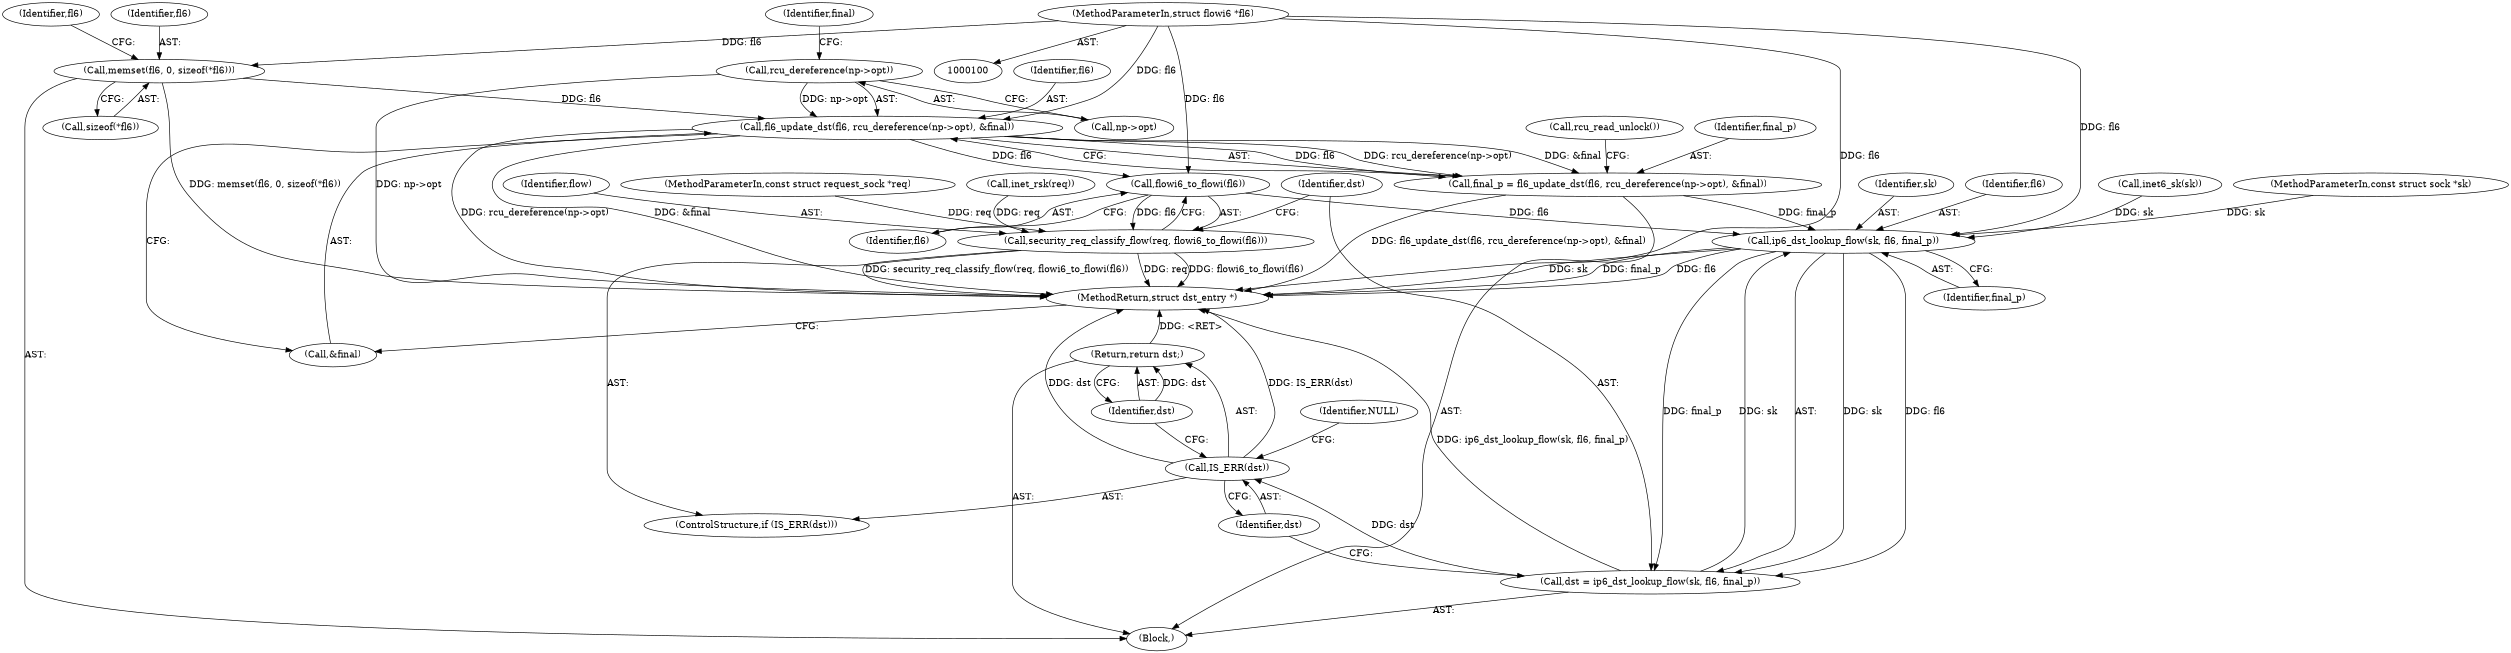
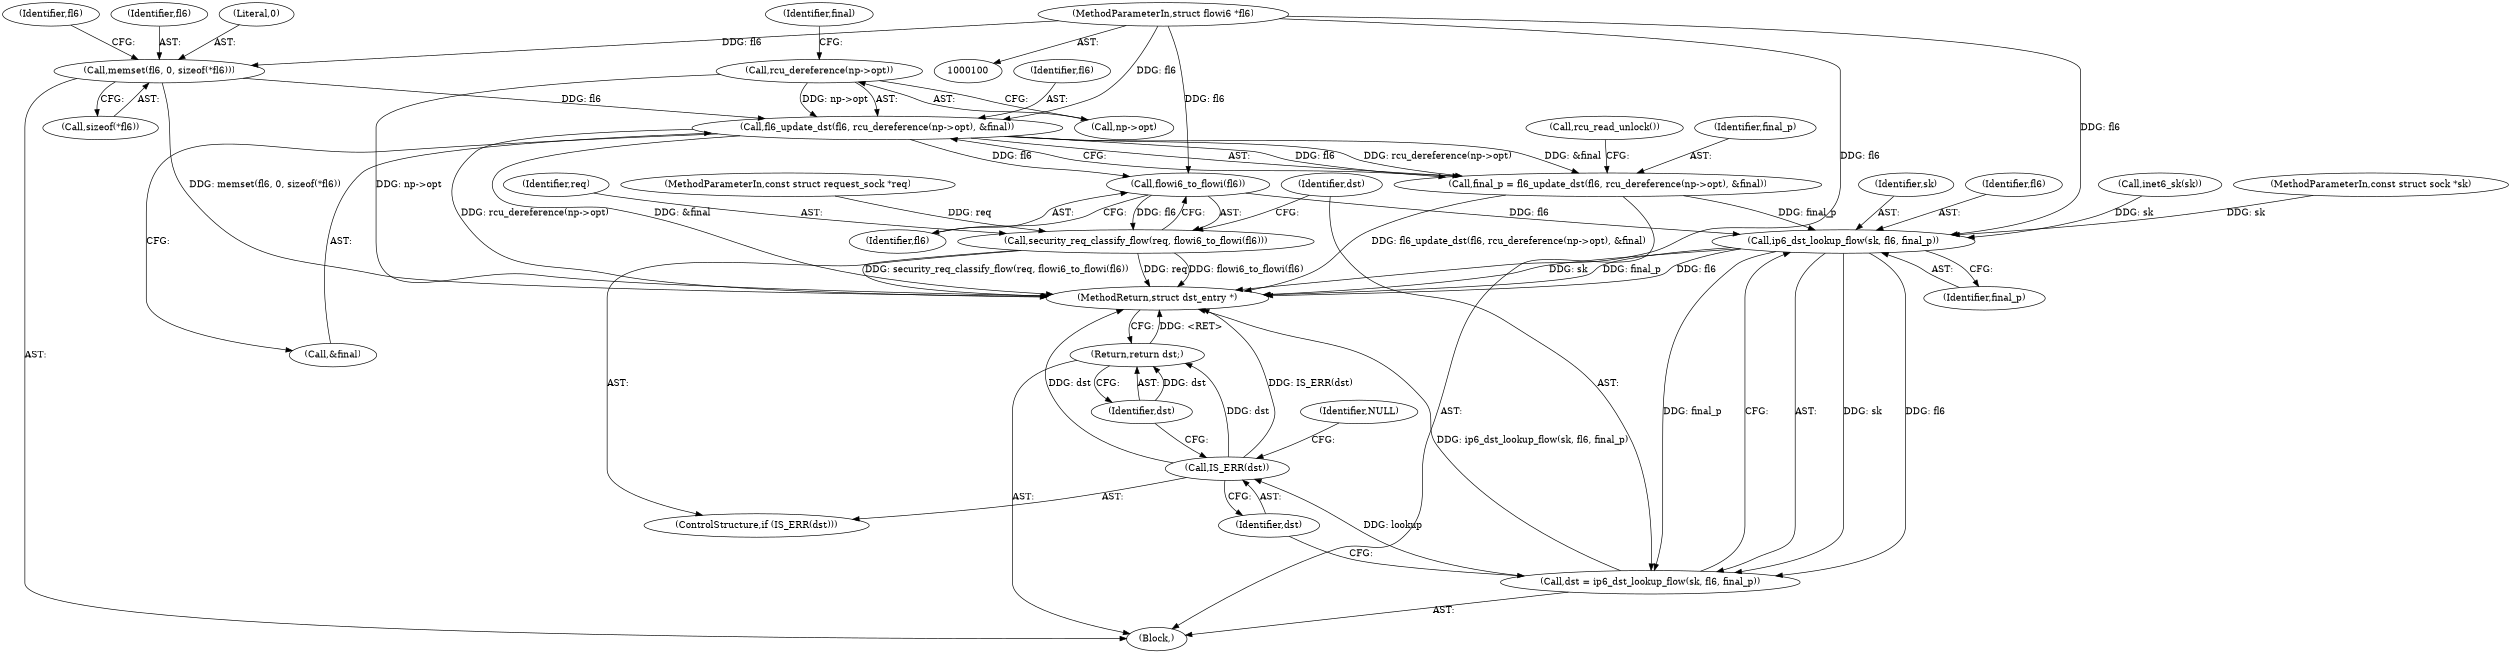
none -> (257, 14)
(556, 185) -> (556, 185)
(1031, 185) -> none
(724, 328) -> (1131, 322)
(1248, 412) -> (1248, 412)
(1758, 412) -> (1758, 412)
(1393, 525) -> (1393, 525)
